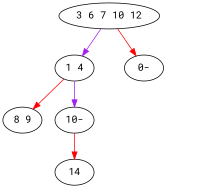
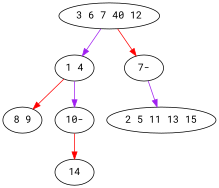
(109, 16) -> (109, 16)
(144, 68) -> (144, 68)
none -> (161, 120)
